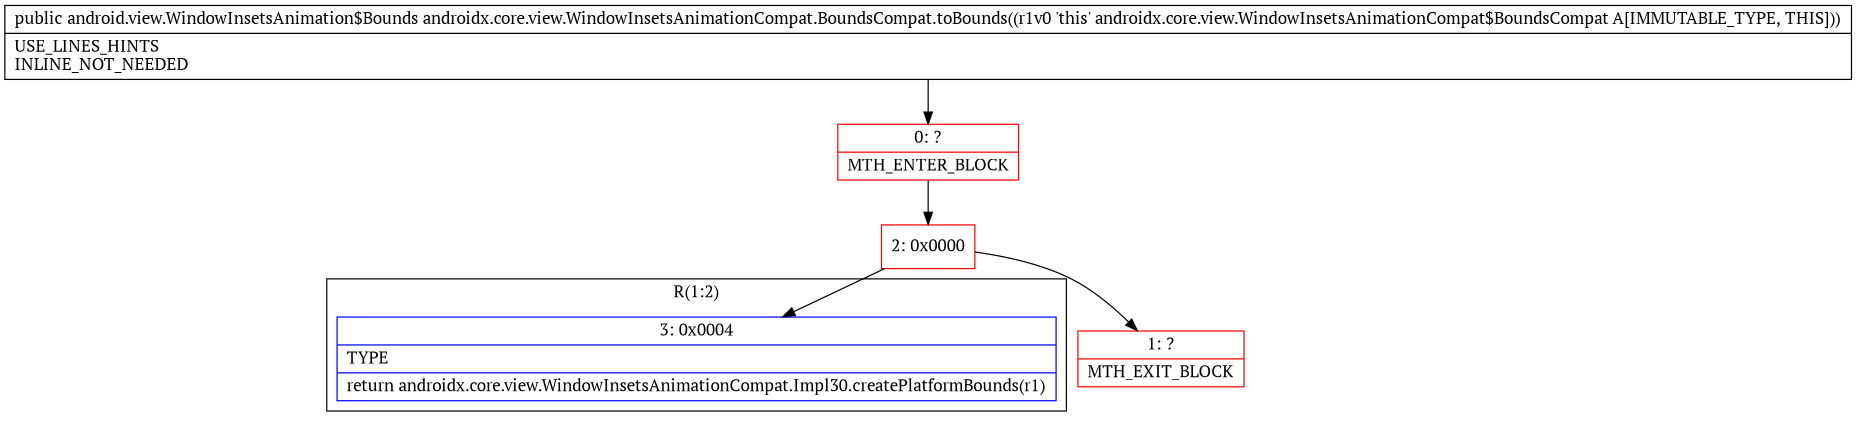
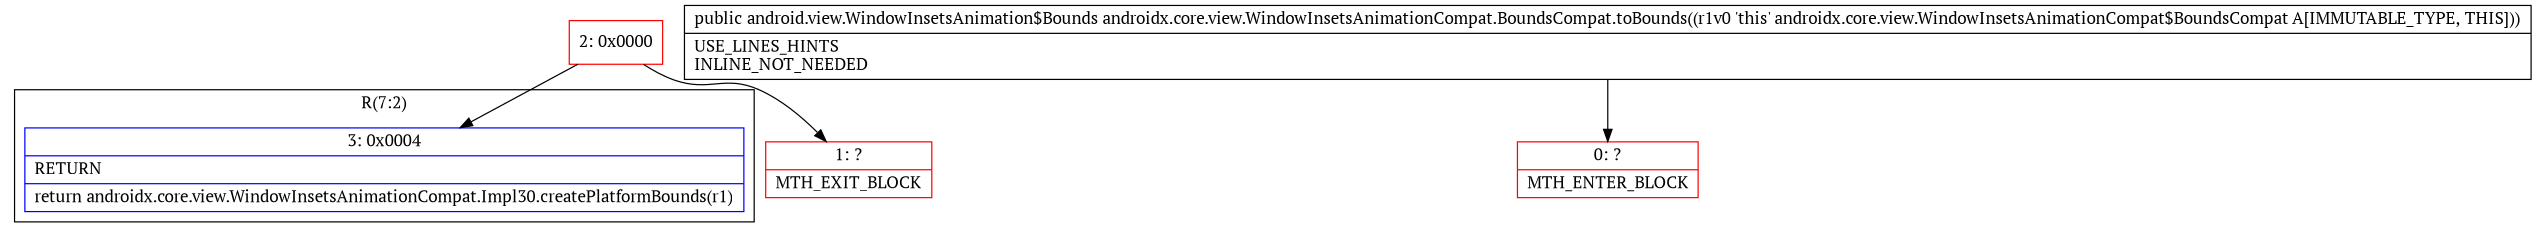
(928, 196) -> none
(697, 293) -> (384, 104)
(368, 358) -> (69, 169)
